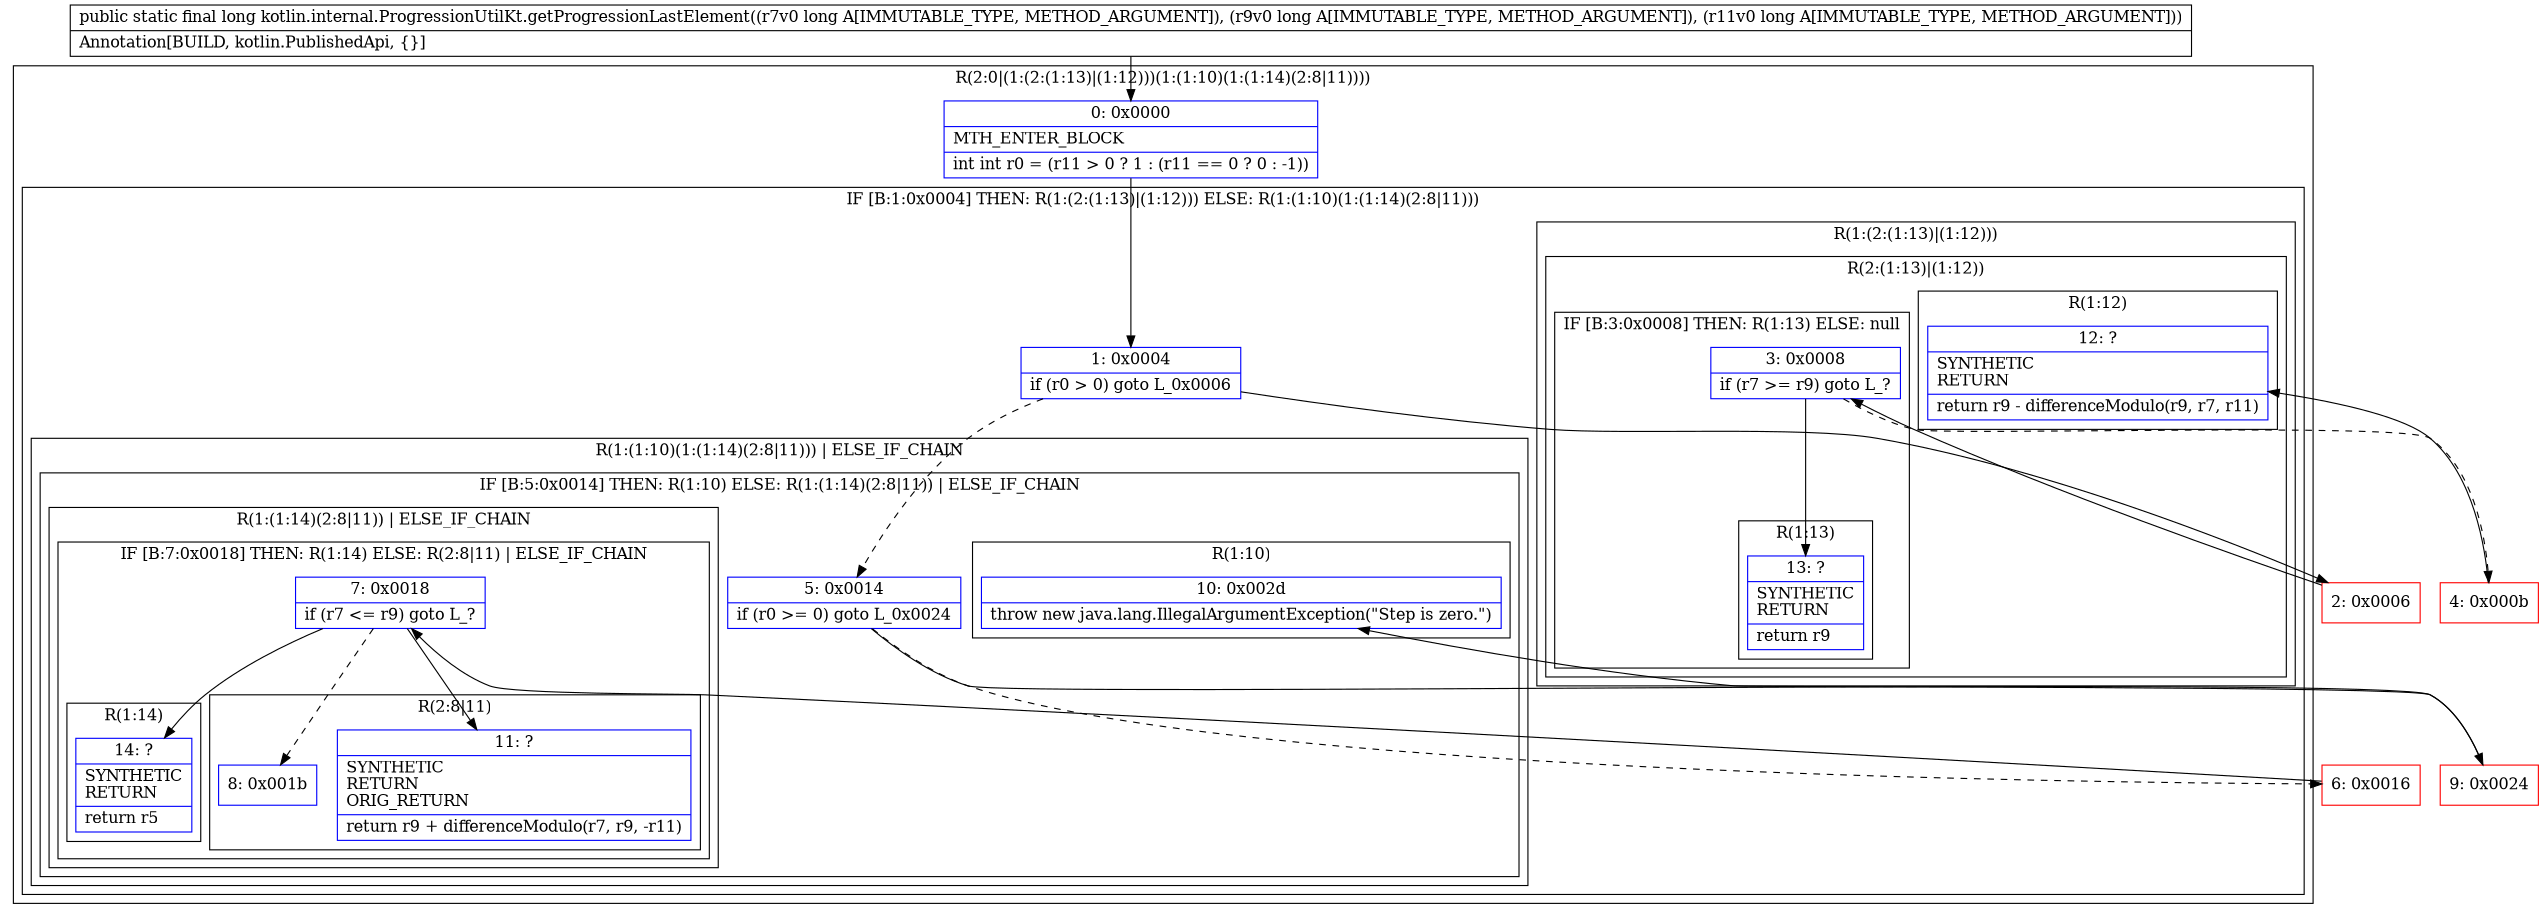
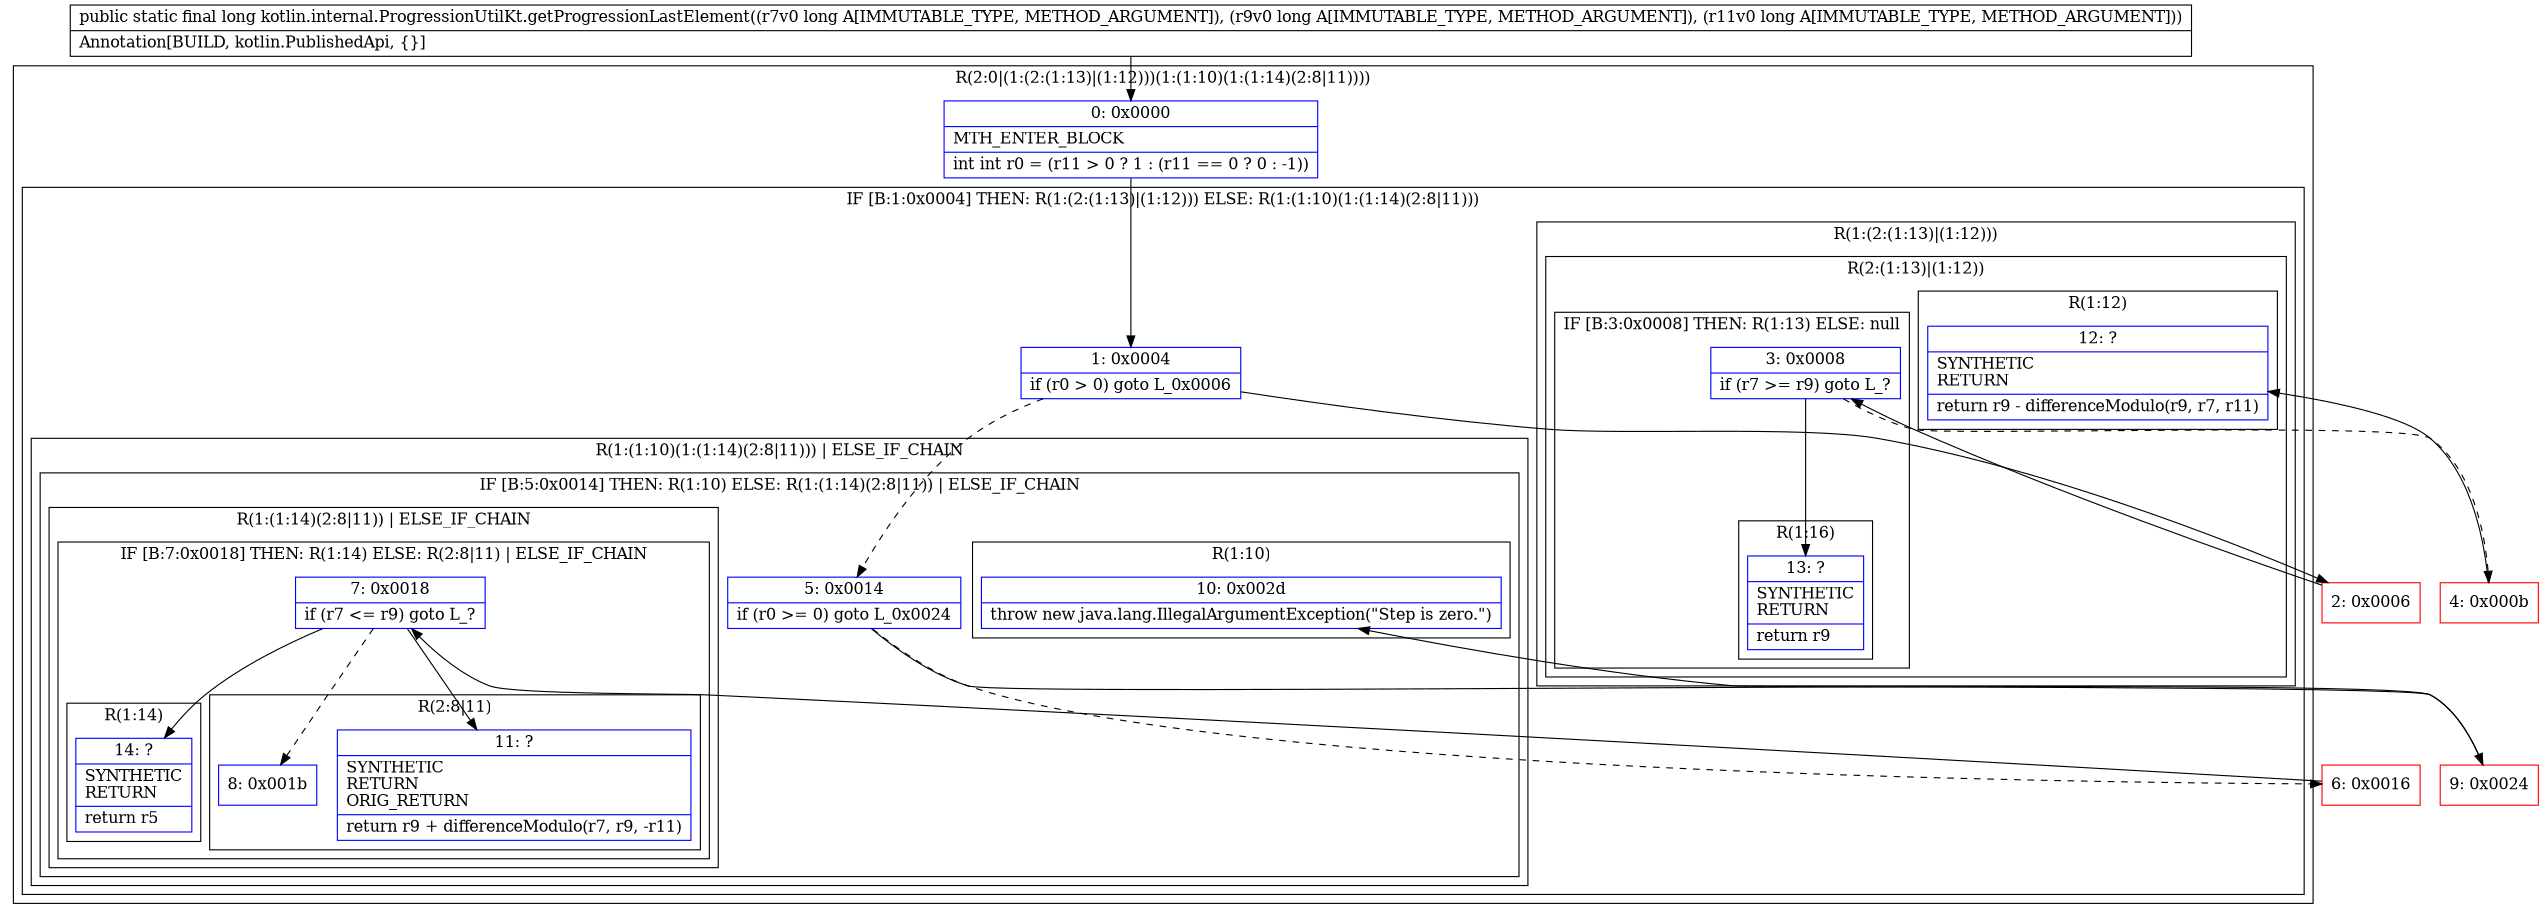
(1806, 534) -> (1806, 534)
